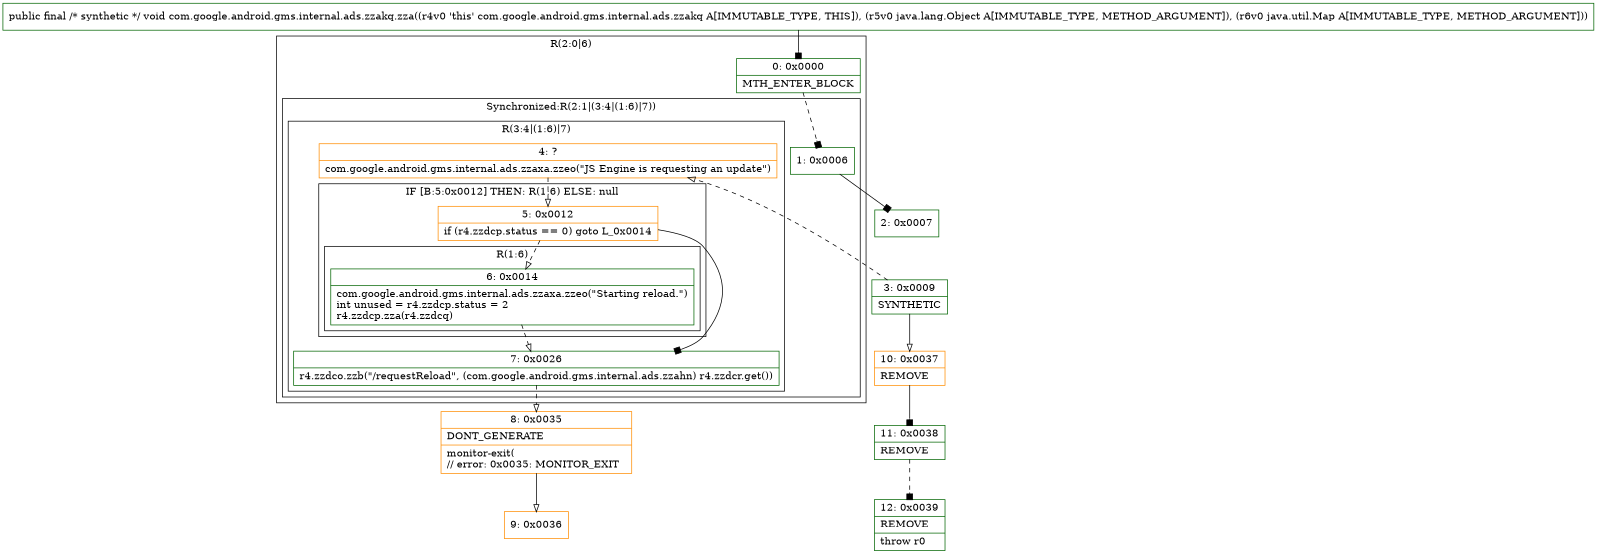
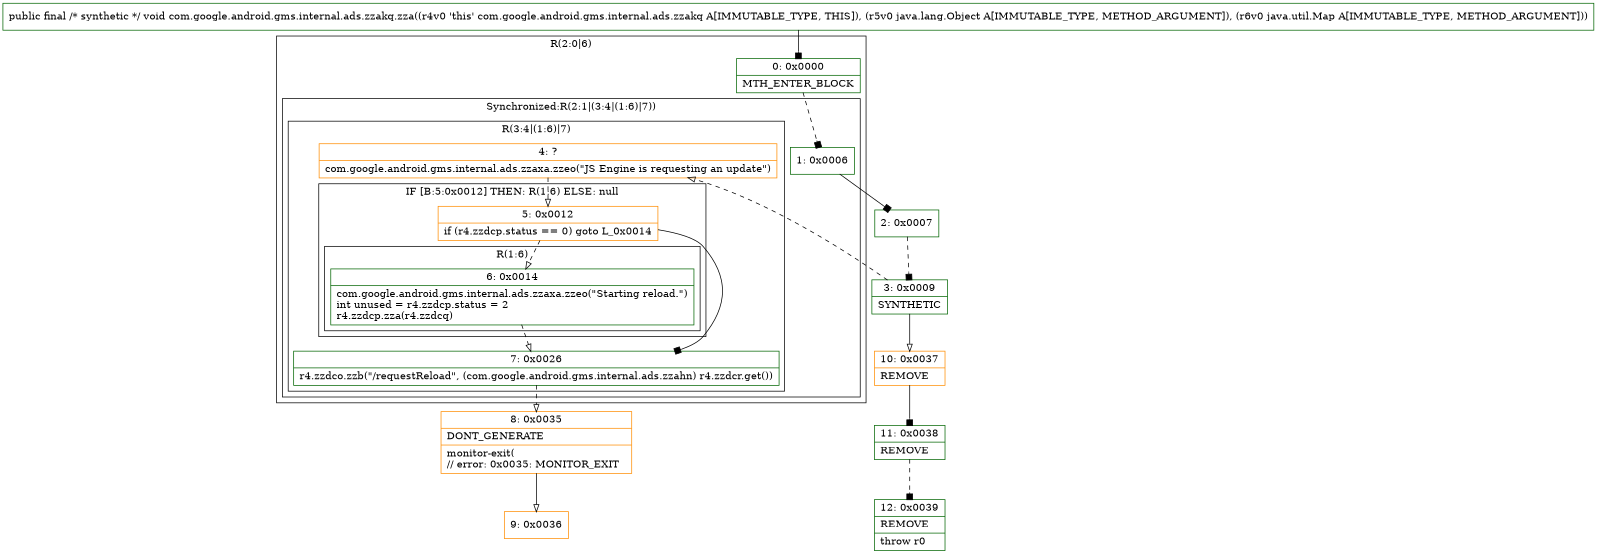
none -> (908, 255)
